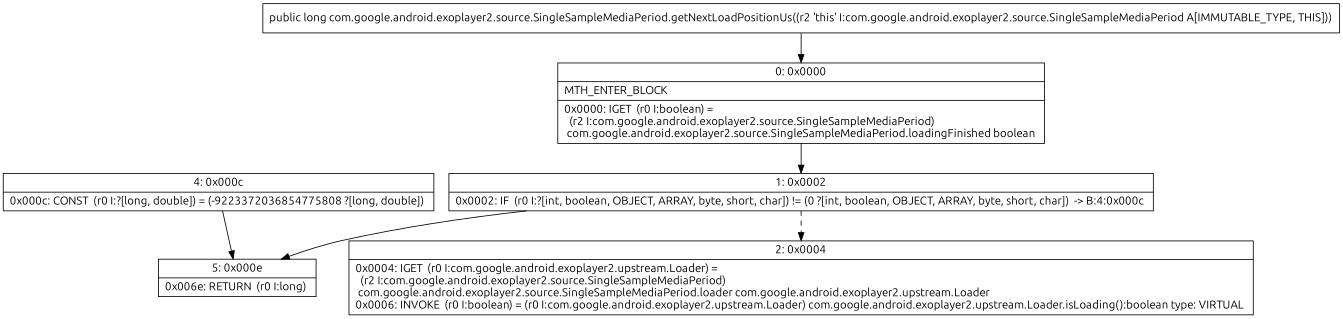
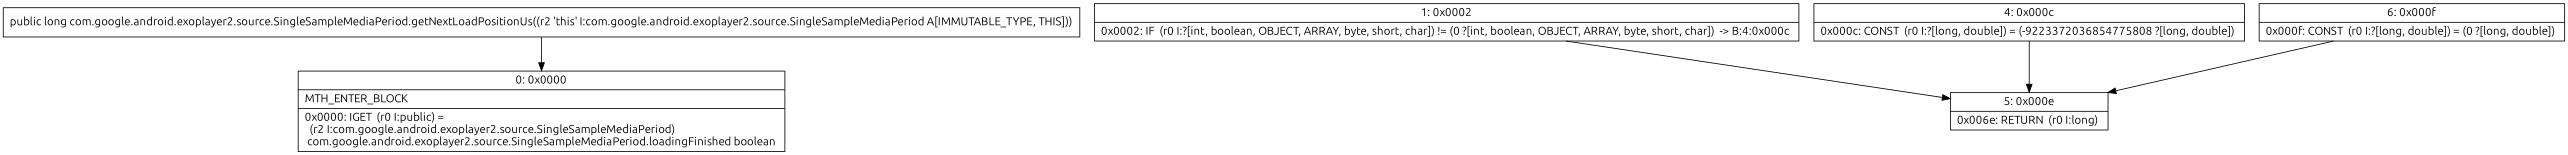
none -> (2412, 22)
(640, 109) -> (376, 117)
(801, 154) -> none
(801, 278) -> none
